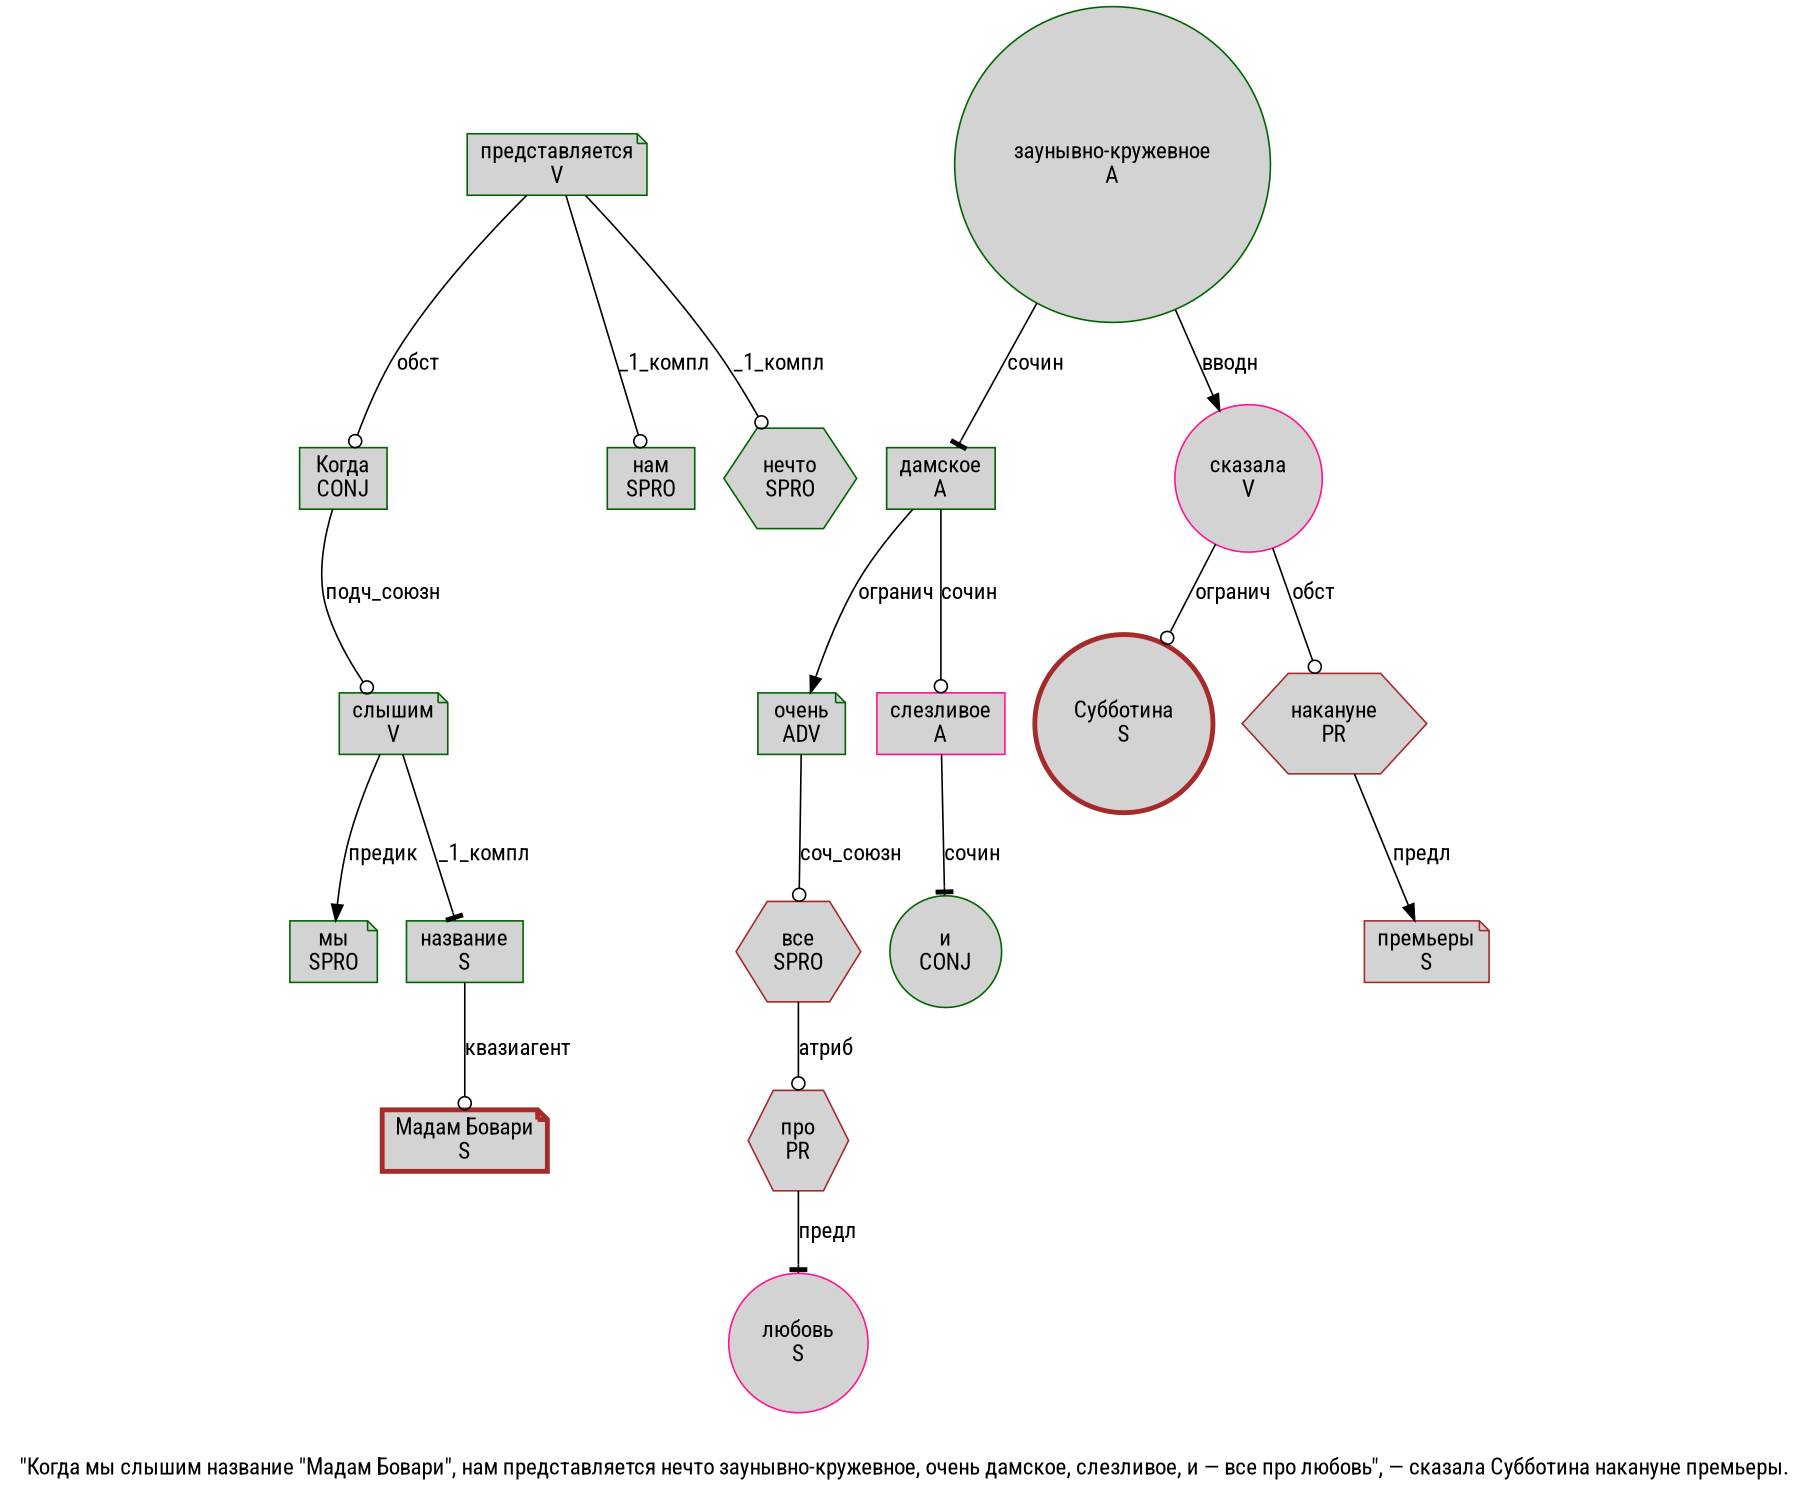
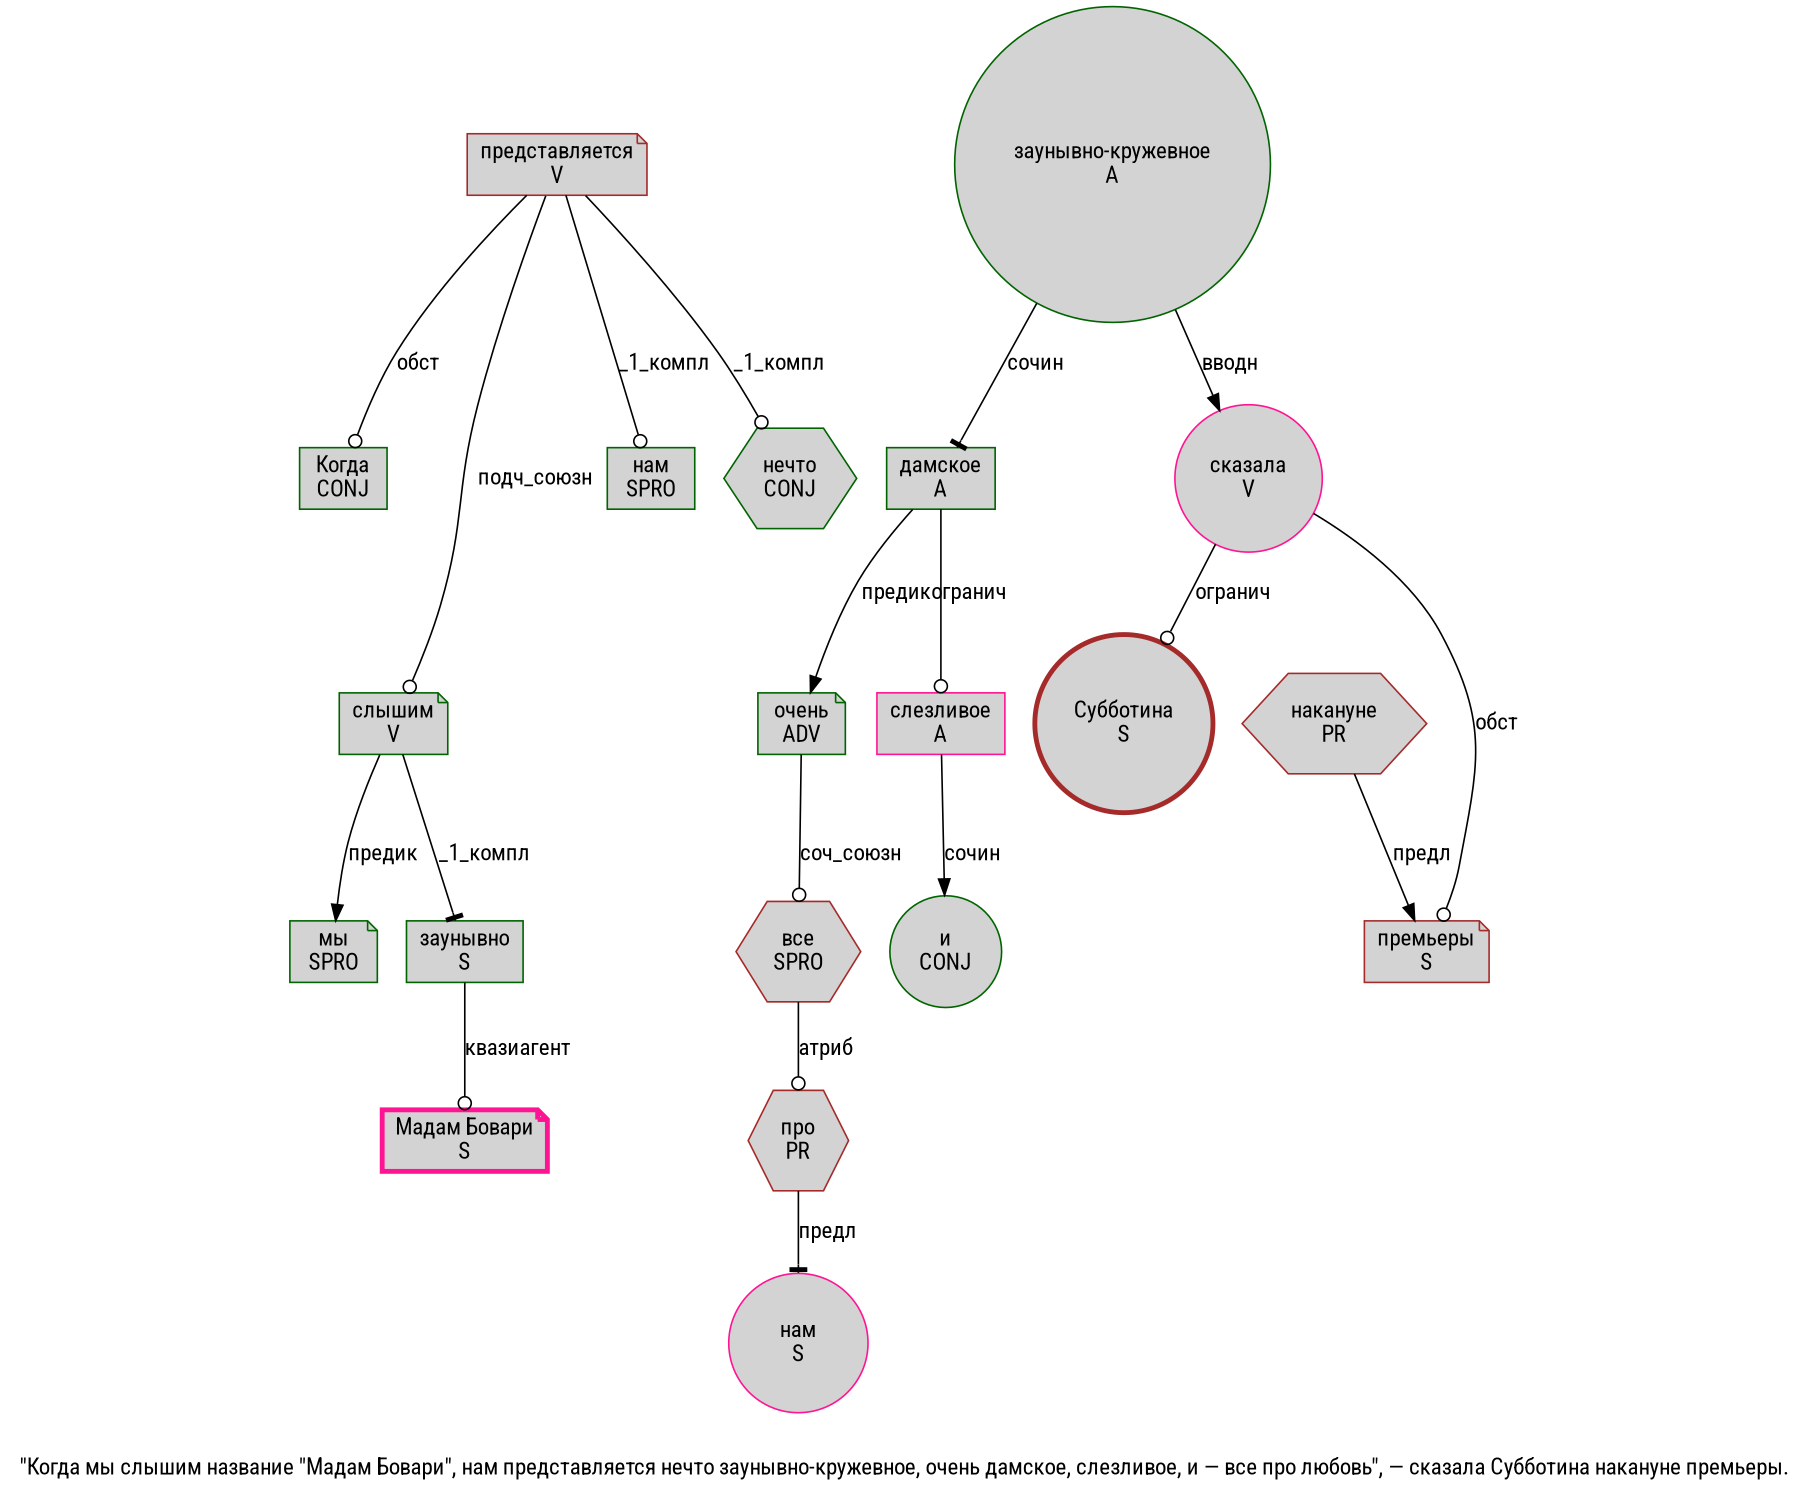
(557, 165) -> (557, 165)
(790, 478) -> (790, 478)
(896, 593) -> (896, 593)
(969, 593) -> (969, 593)
(324, 600) -> (470, 436)
(1293, 604) -> (1463, 683)
(943, 821) -> (943, 821)
(465, 952) -> (465, 952)
(465, 1141) -> (465, 1141)
(798, 1343) -> (798, 1343)
